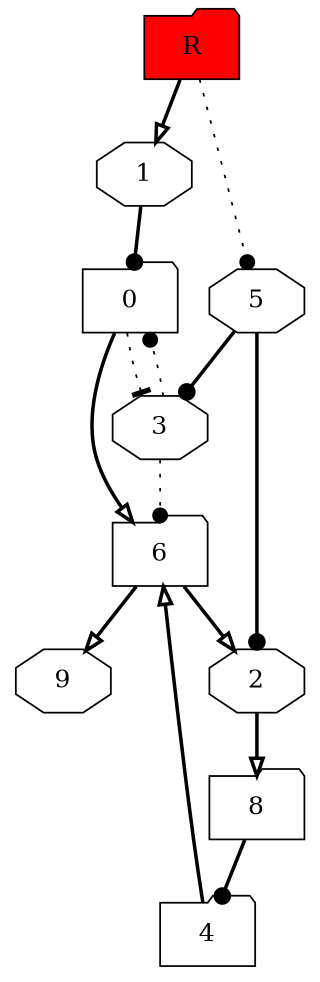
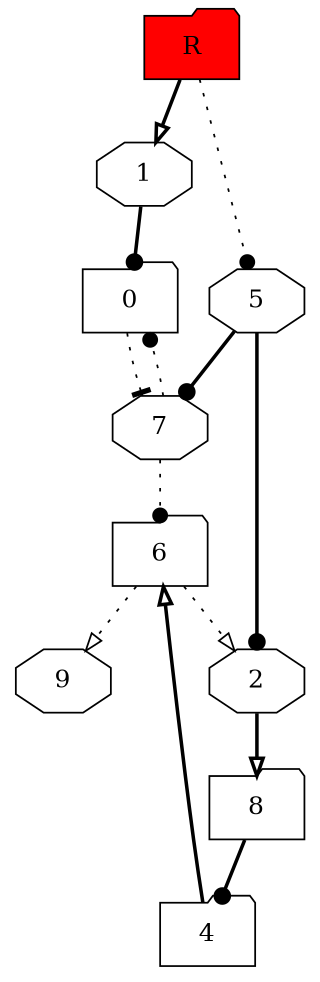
(92, 422) -> none
(160, 428) -> (160, 428)
(116, 612) -> (116, 612)
(204, 612) -> (204, 612)
